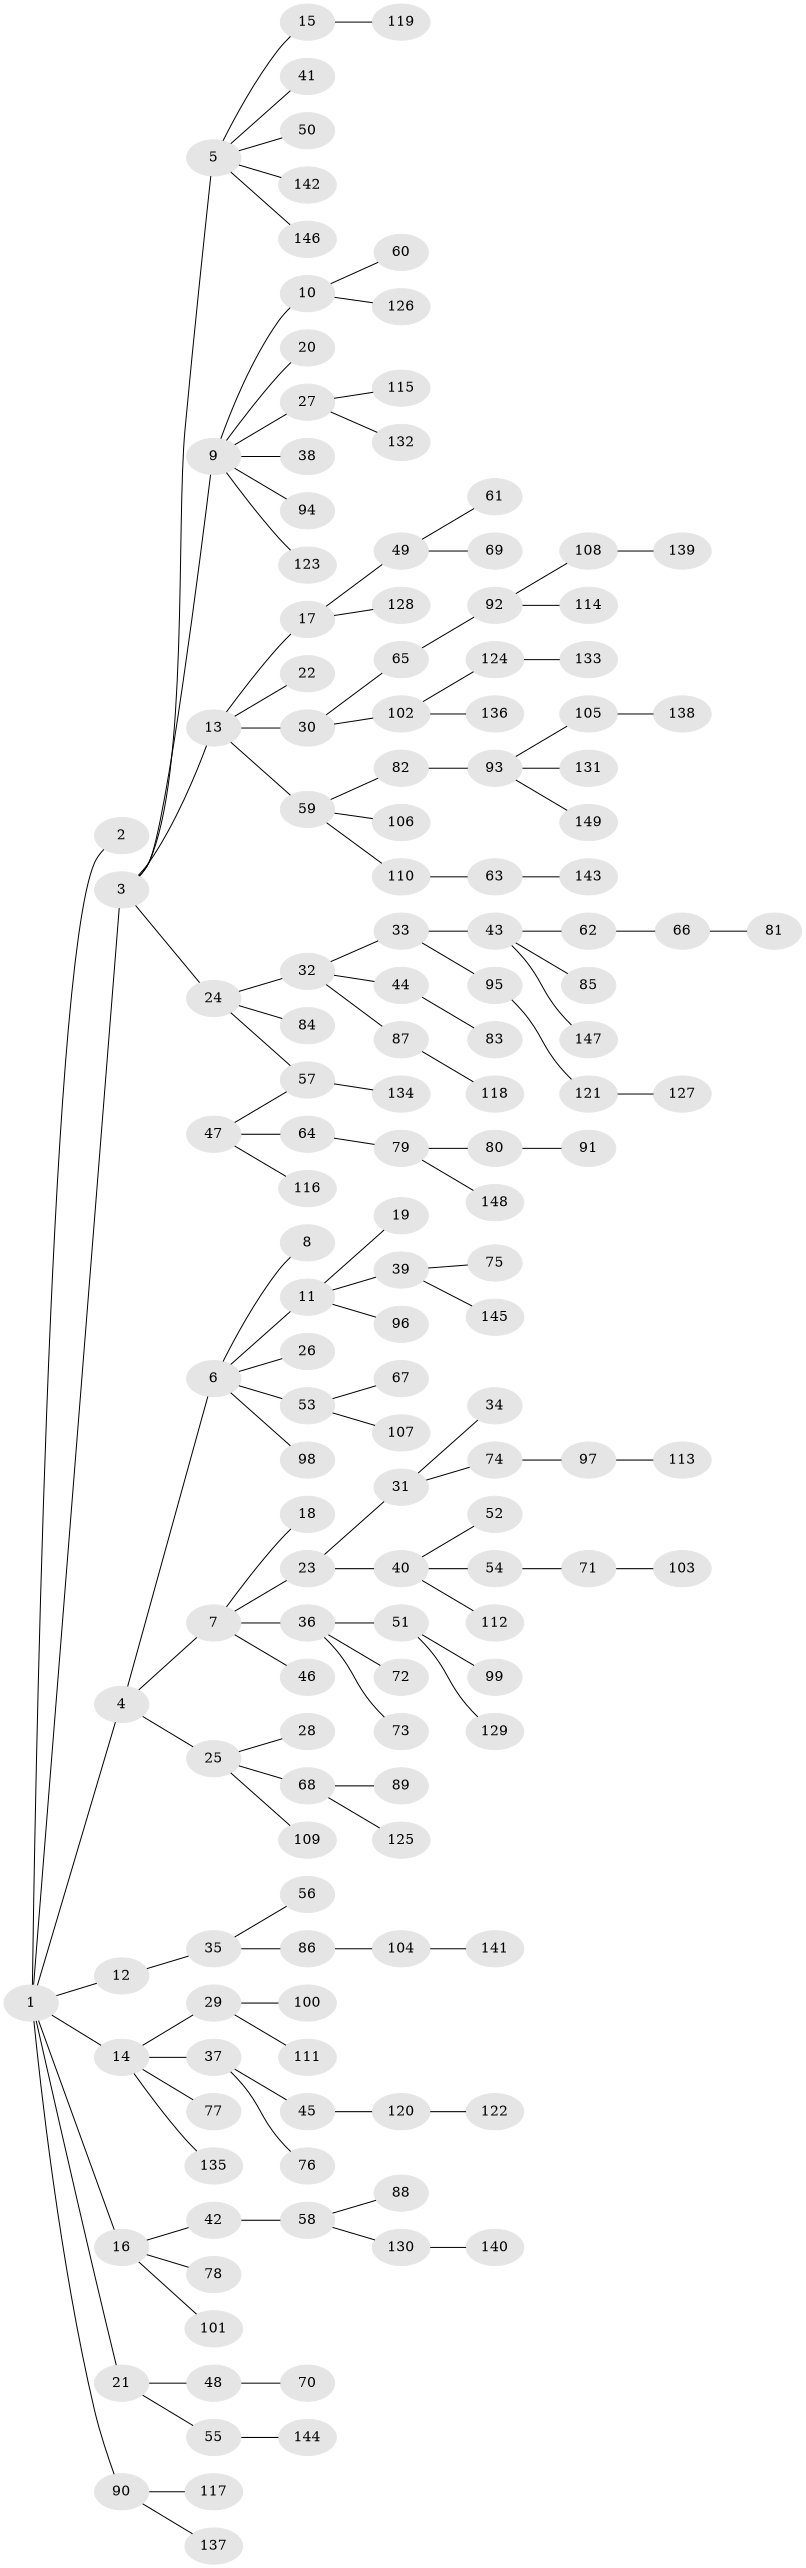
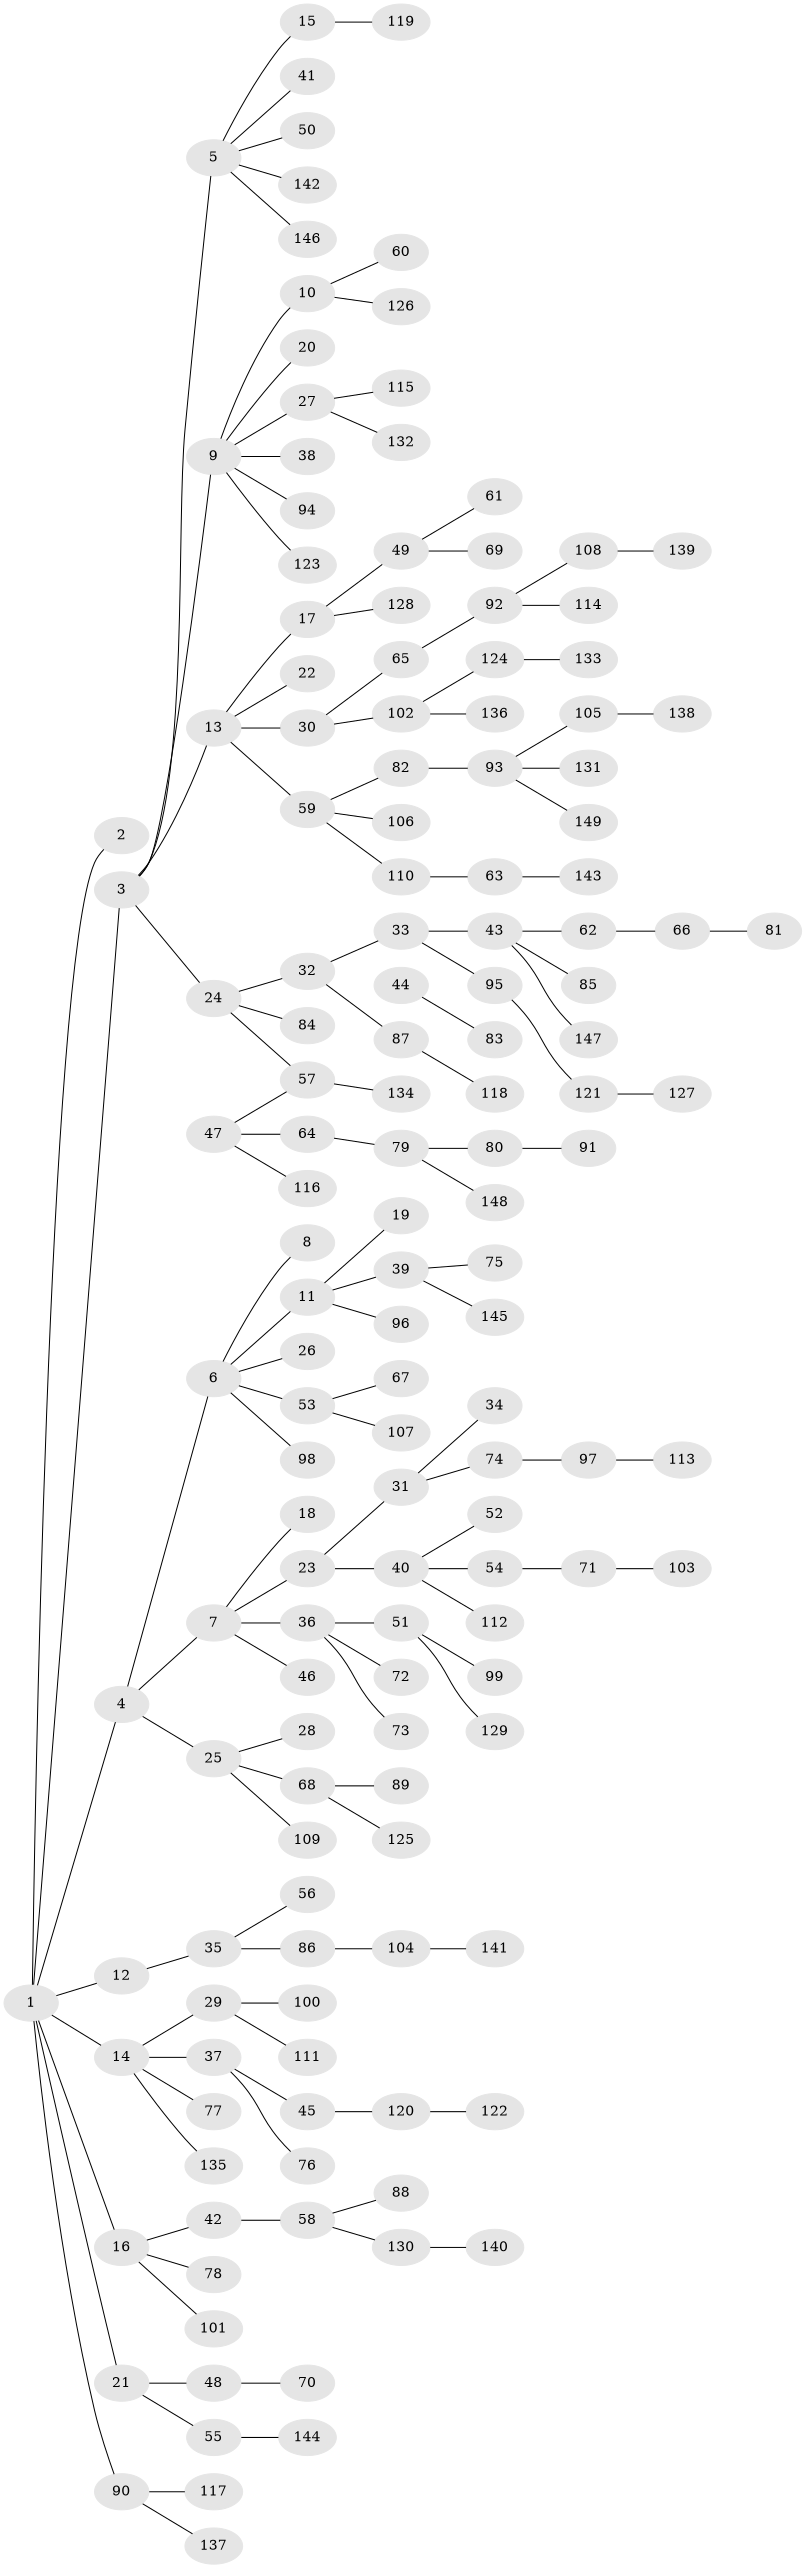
(354, 978) -> none
